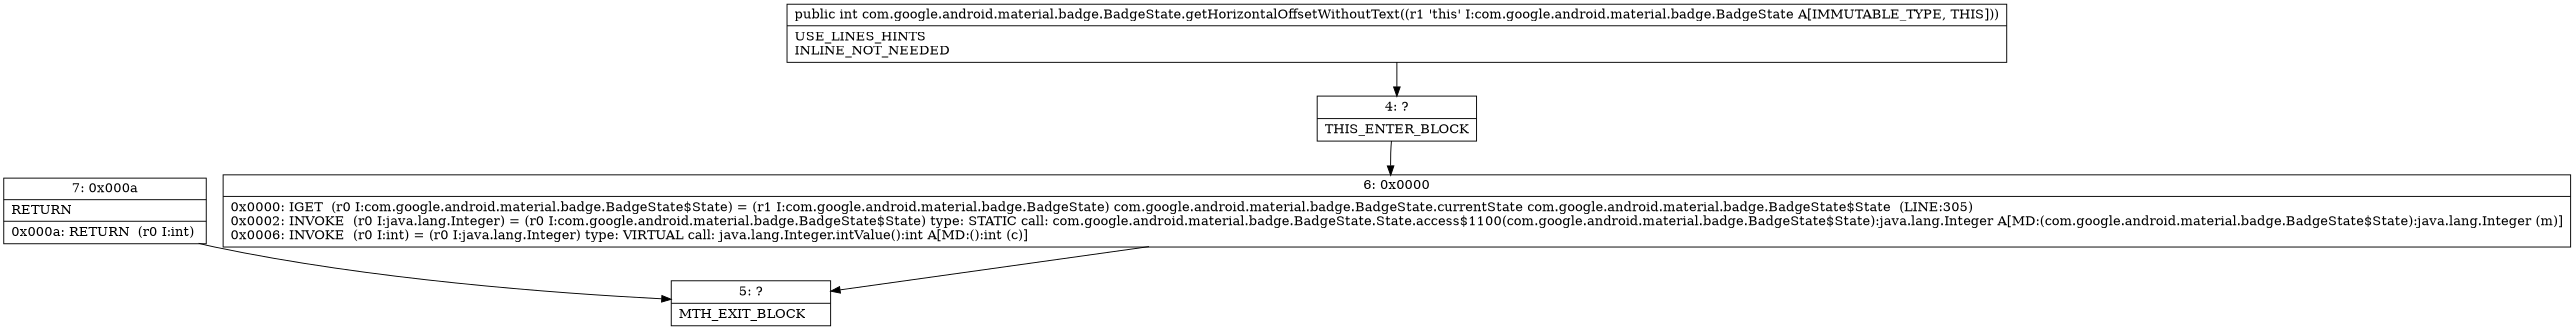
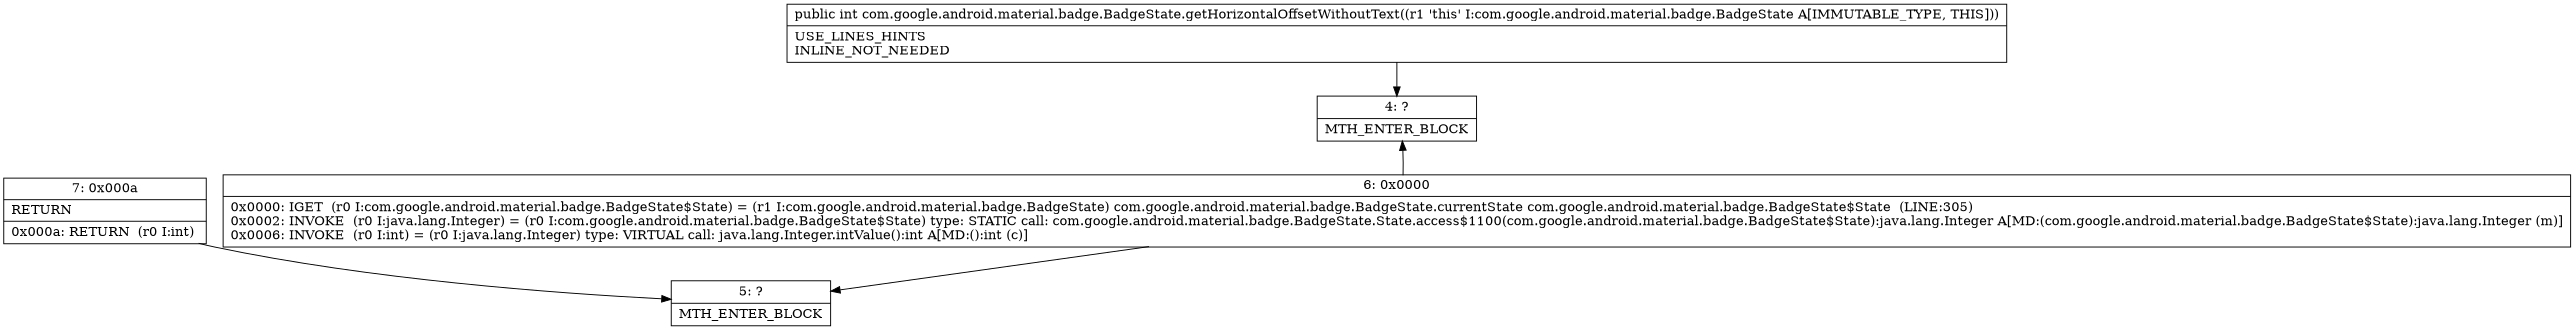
(1397, 129) -> (1397, 129)
(1391, 153) -> (1403, 163)
(742, 314) -> (751, 314)
